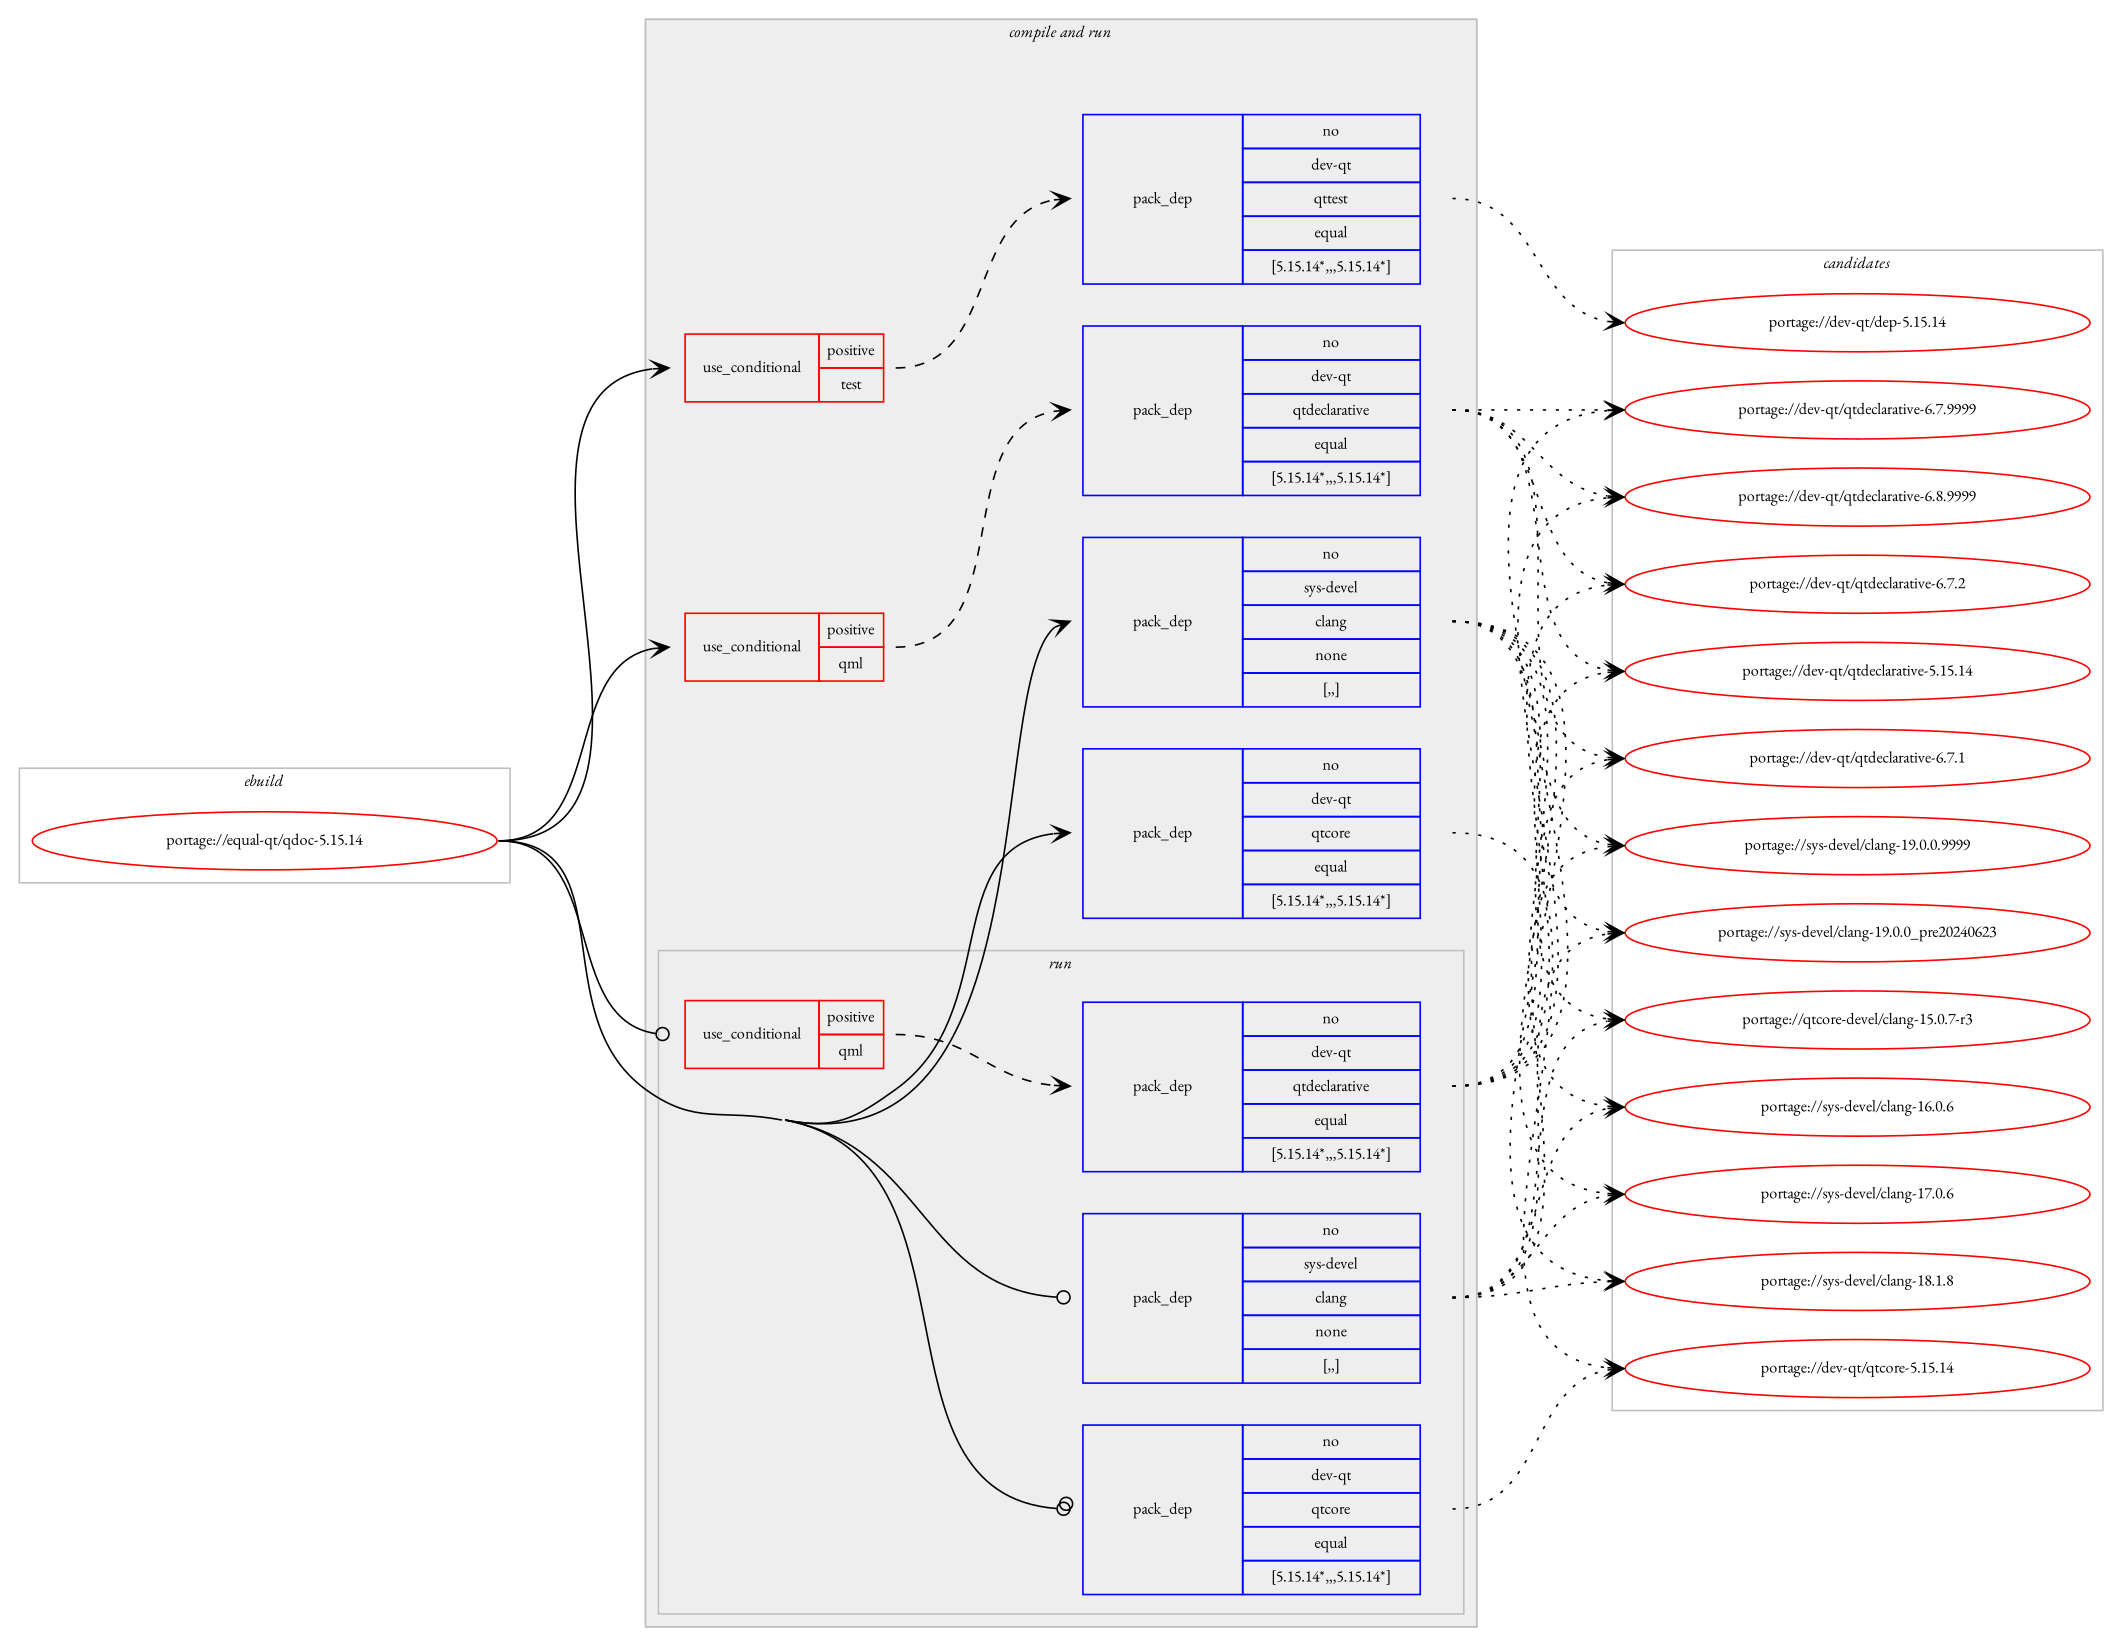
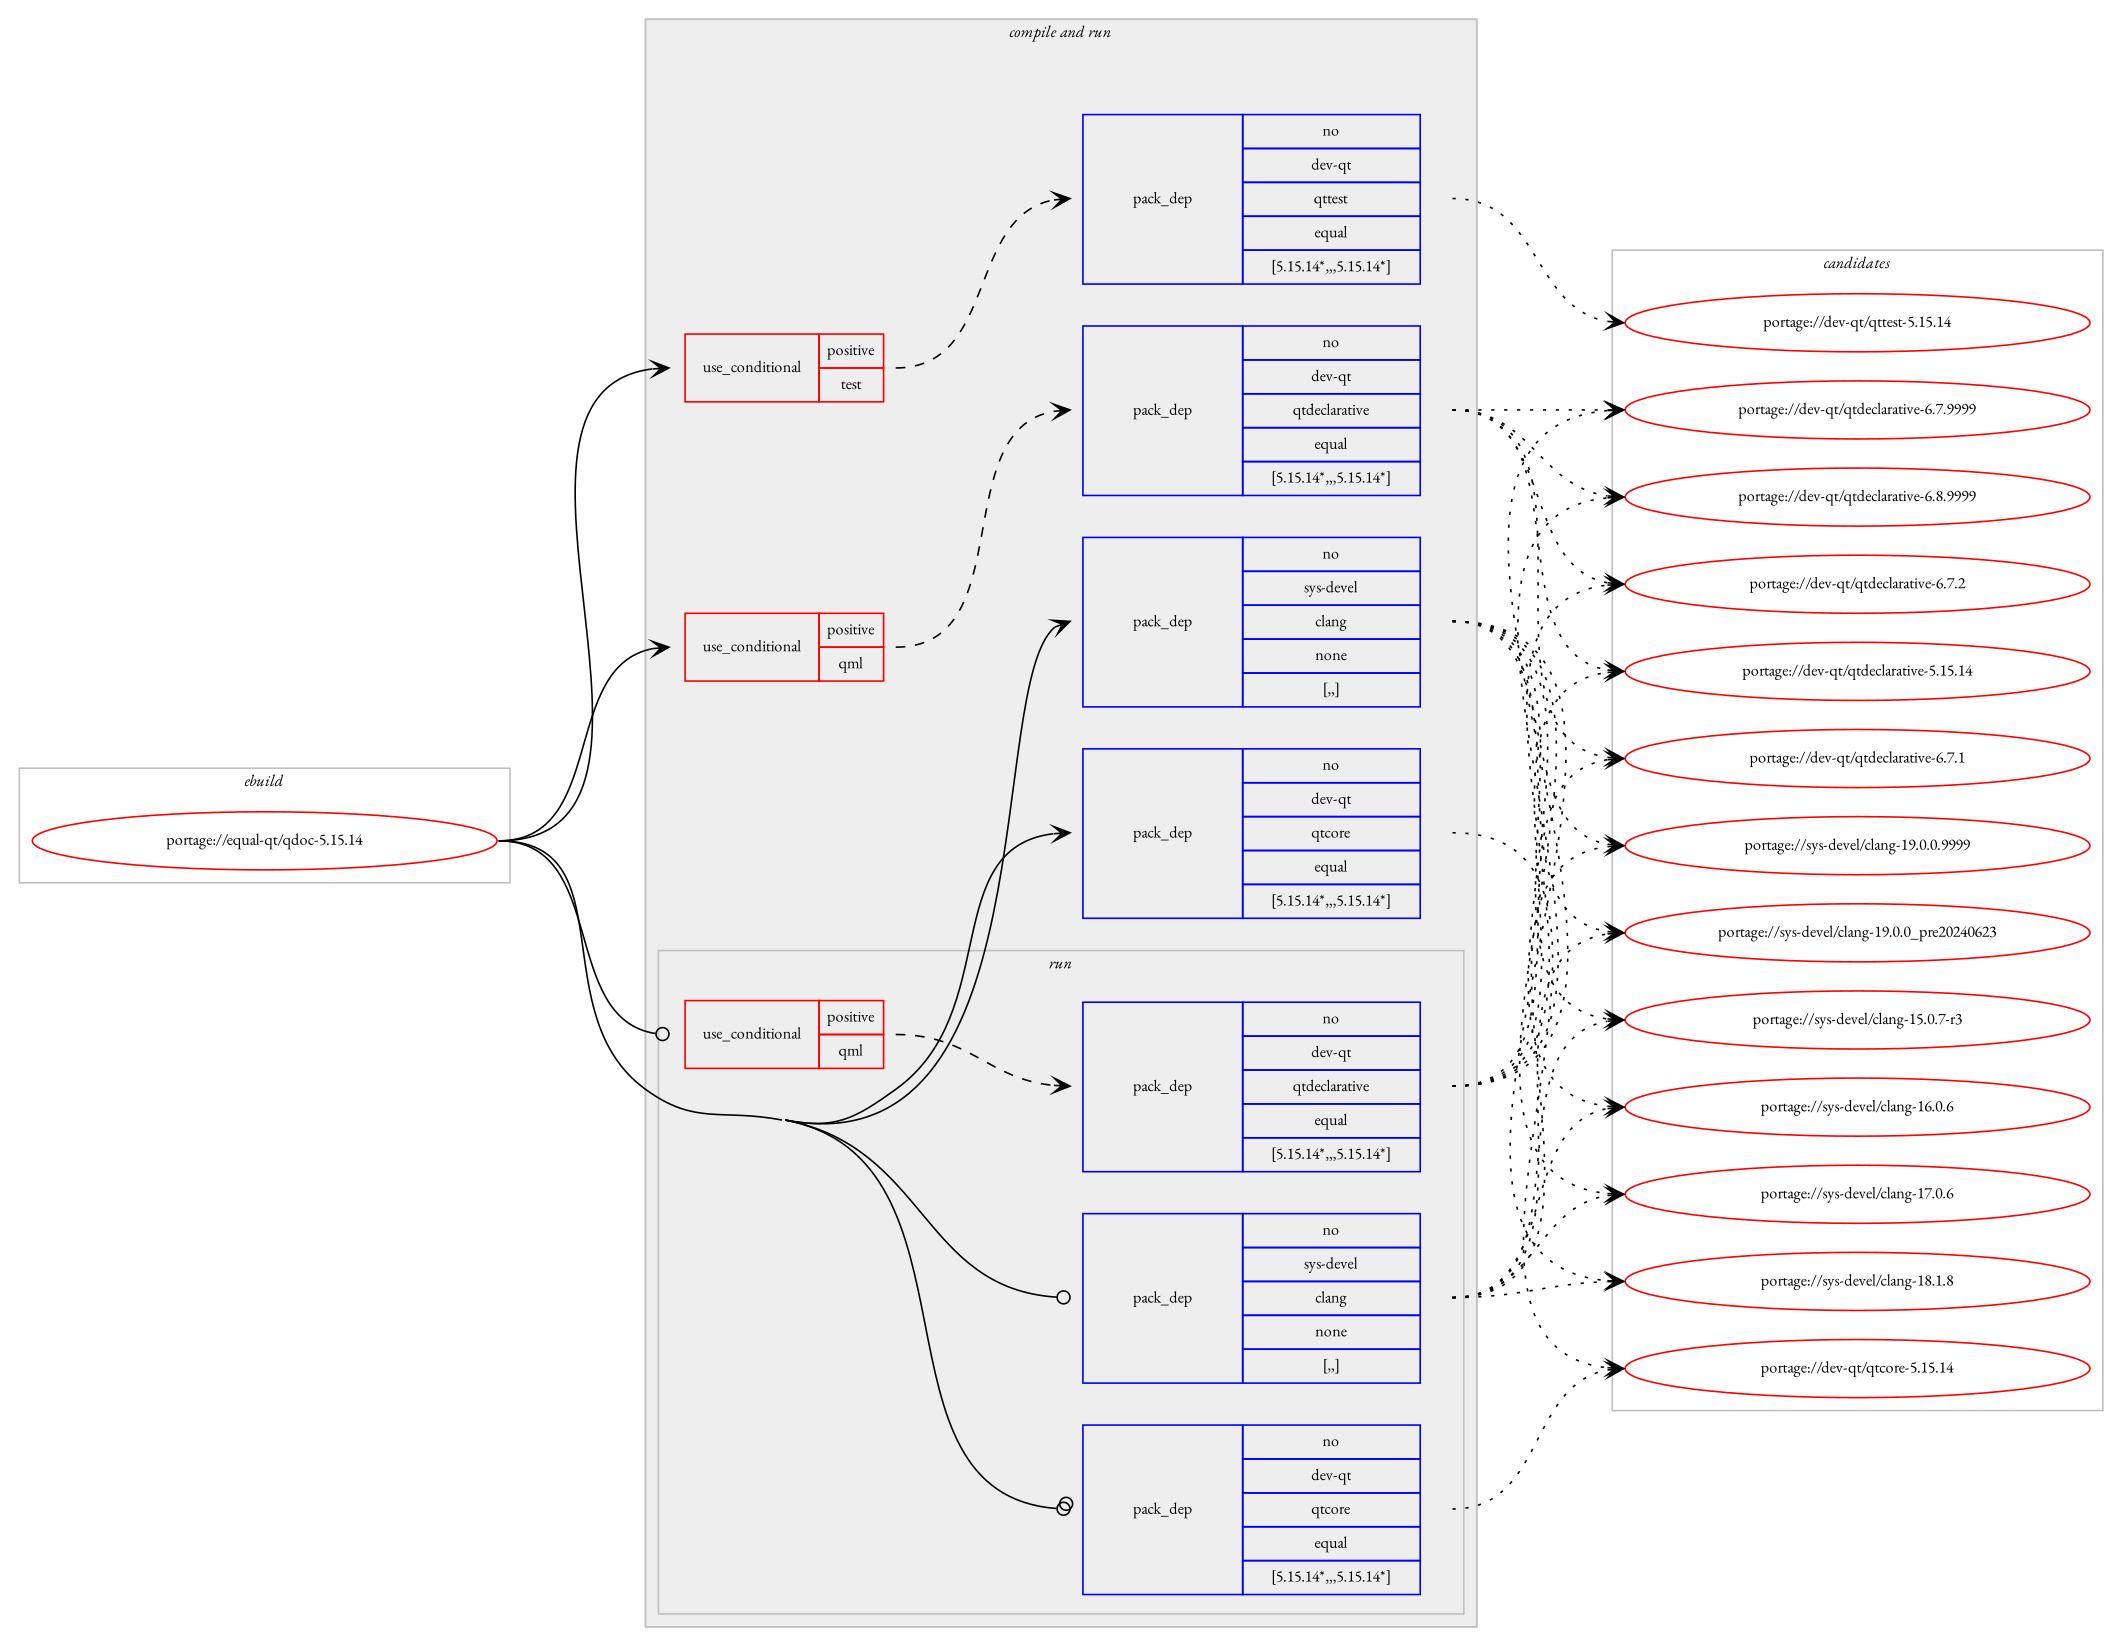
(1858, 323) -> (1858, 323)
(1858, 1020) -> (1858, 1020)
